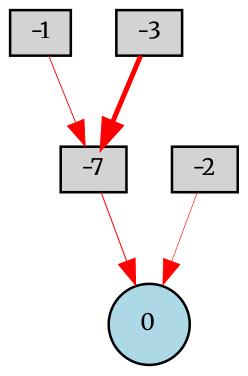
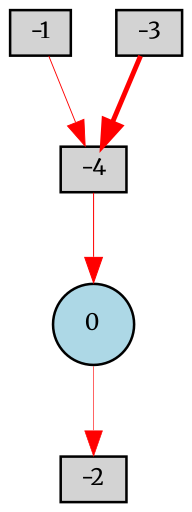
(94, 169) -> (94, 169)
(184, 227) -> (94, 398)
